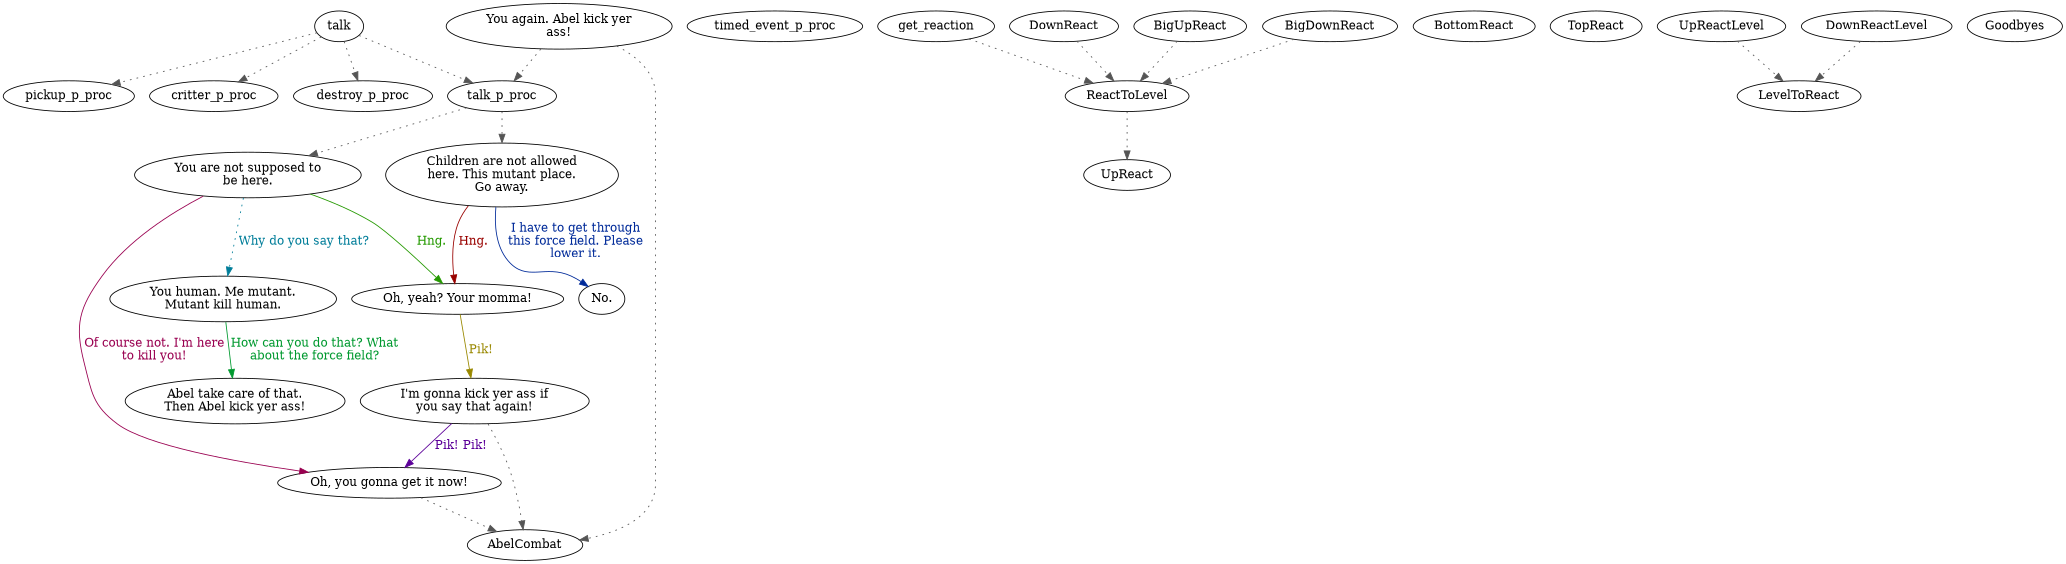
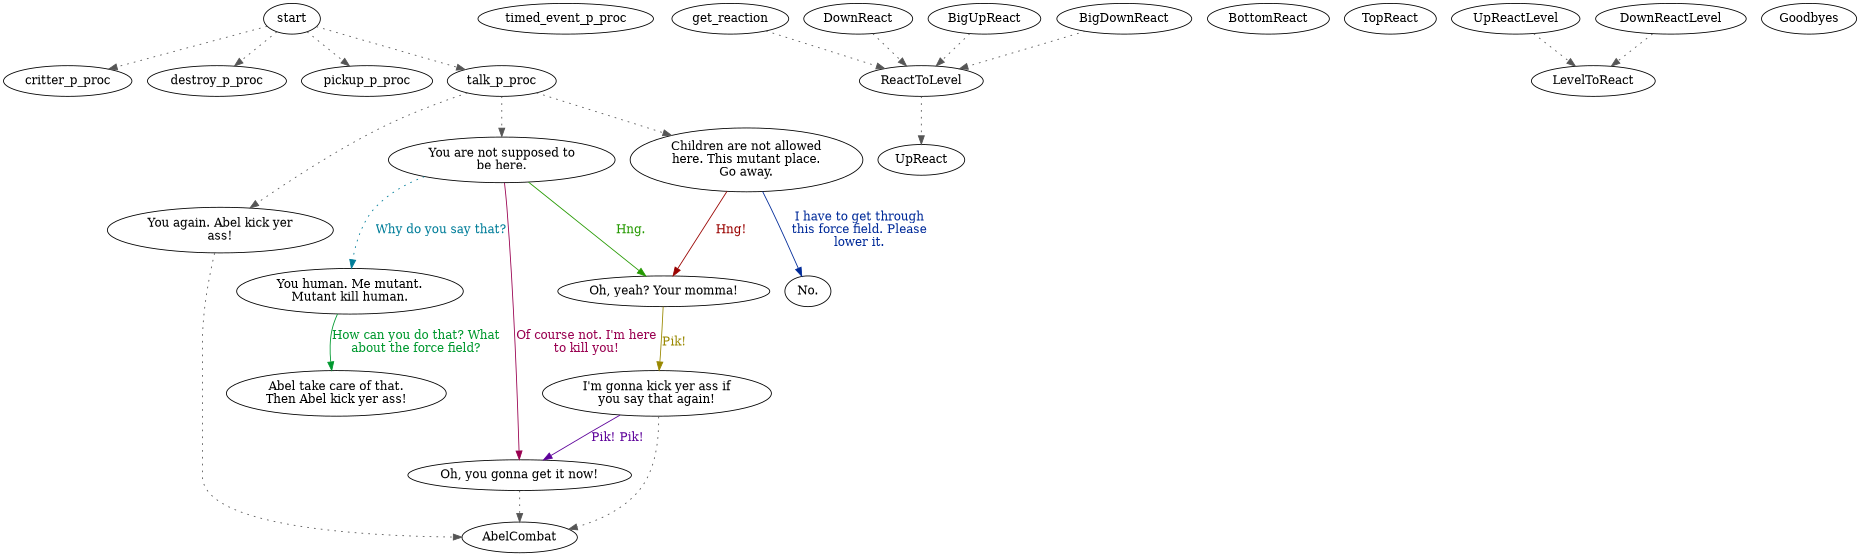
(339, 26) -> (292, 19)
(530, 62) -> (358, 140)
(473, 241) -> (732, 230)
